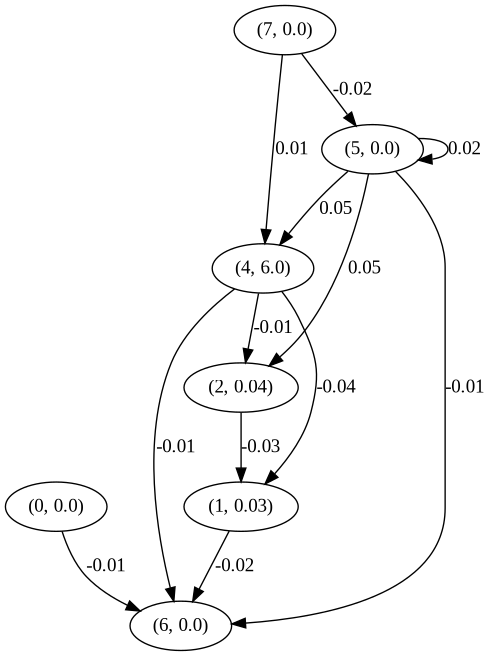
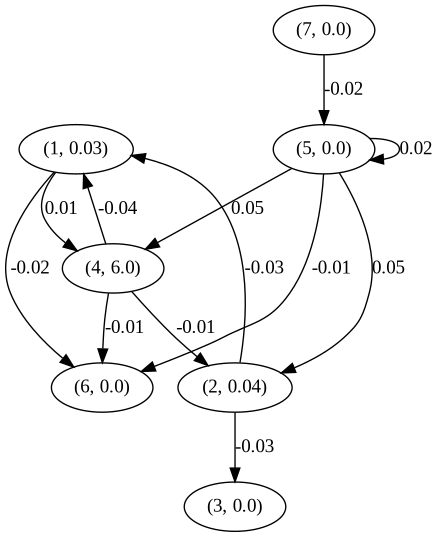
(274, 142) -> (42, 210)
(56, 507) -> none
none -> (235, 507)
